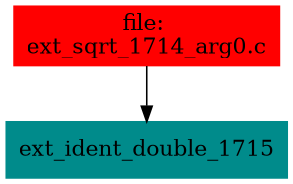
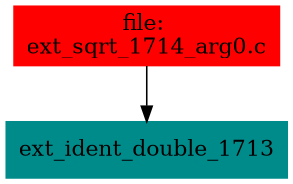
(147, 150) -> (147, 150)
